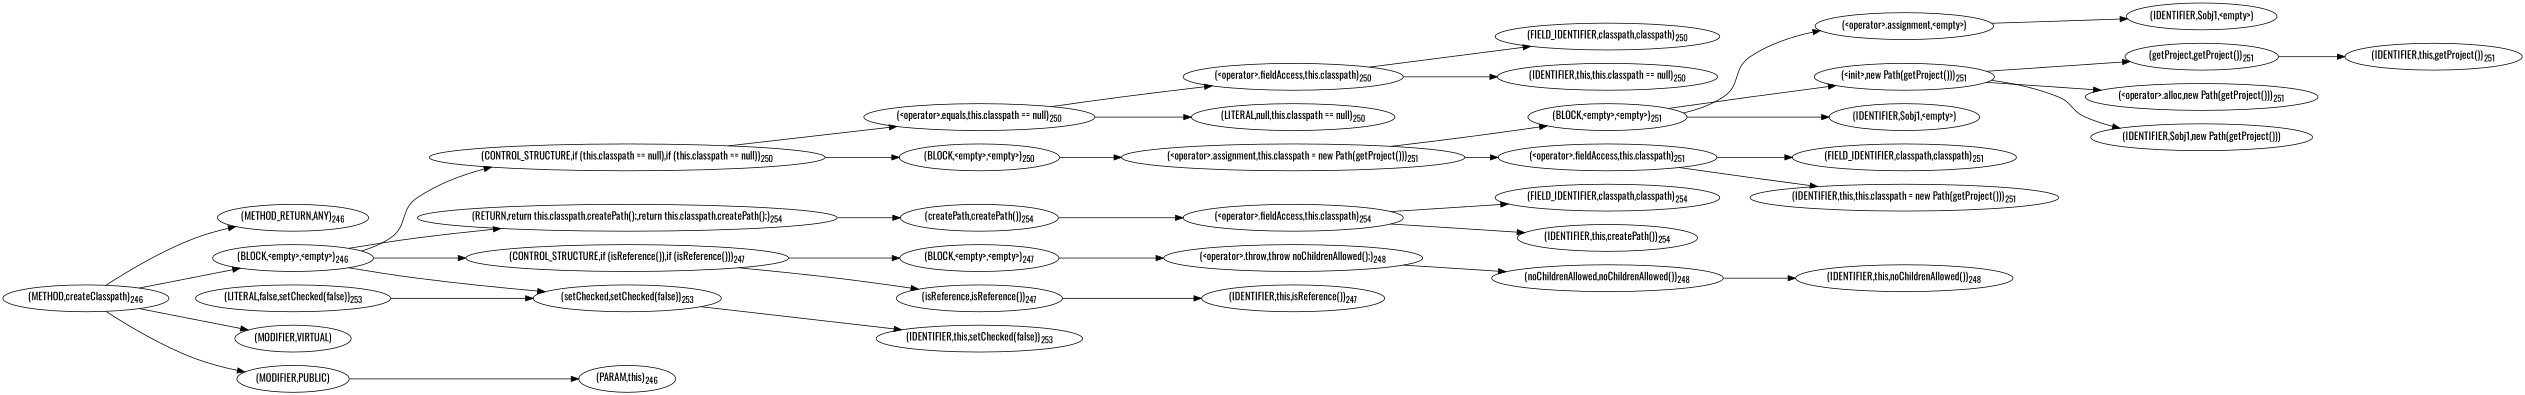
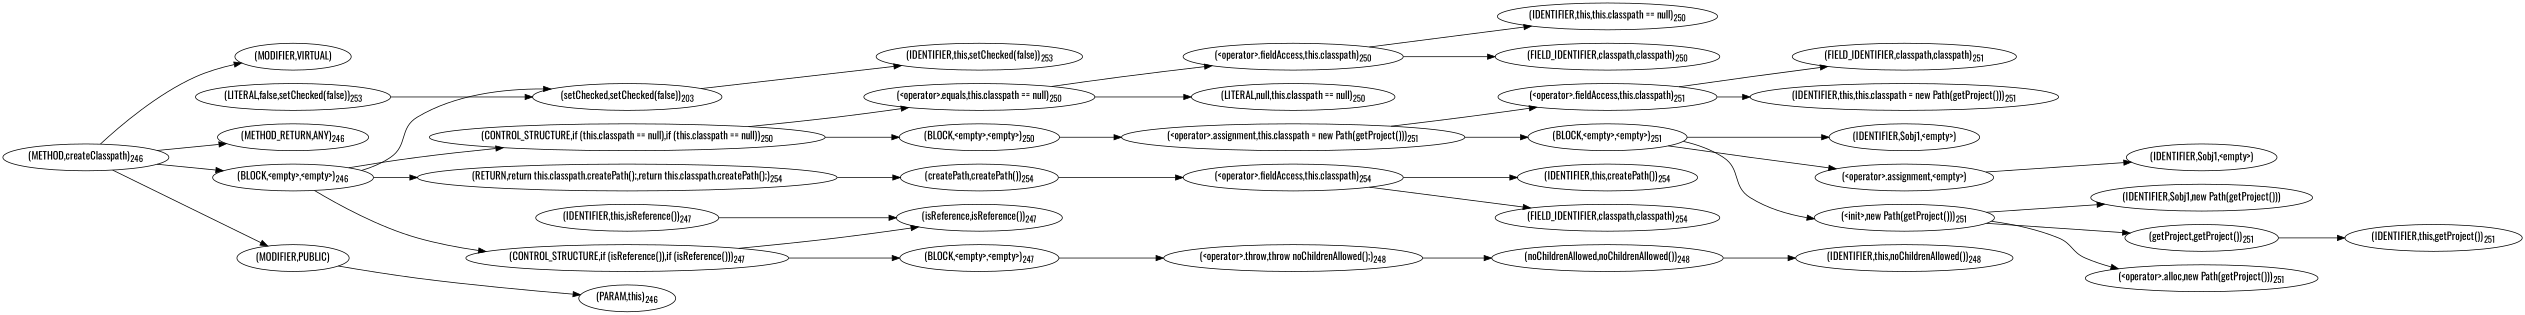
(688, 297) -> (688, 96)
(1128, 298) -> (804, 218)
